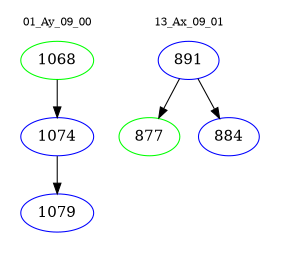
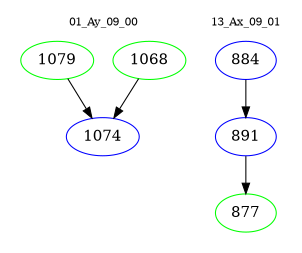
(206, 94) -> (246, 93)
(57, 170) -> (77, 94)
(57, 213) -> (57, 60)
